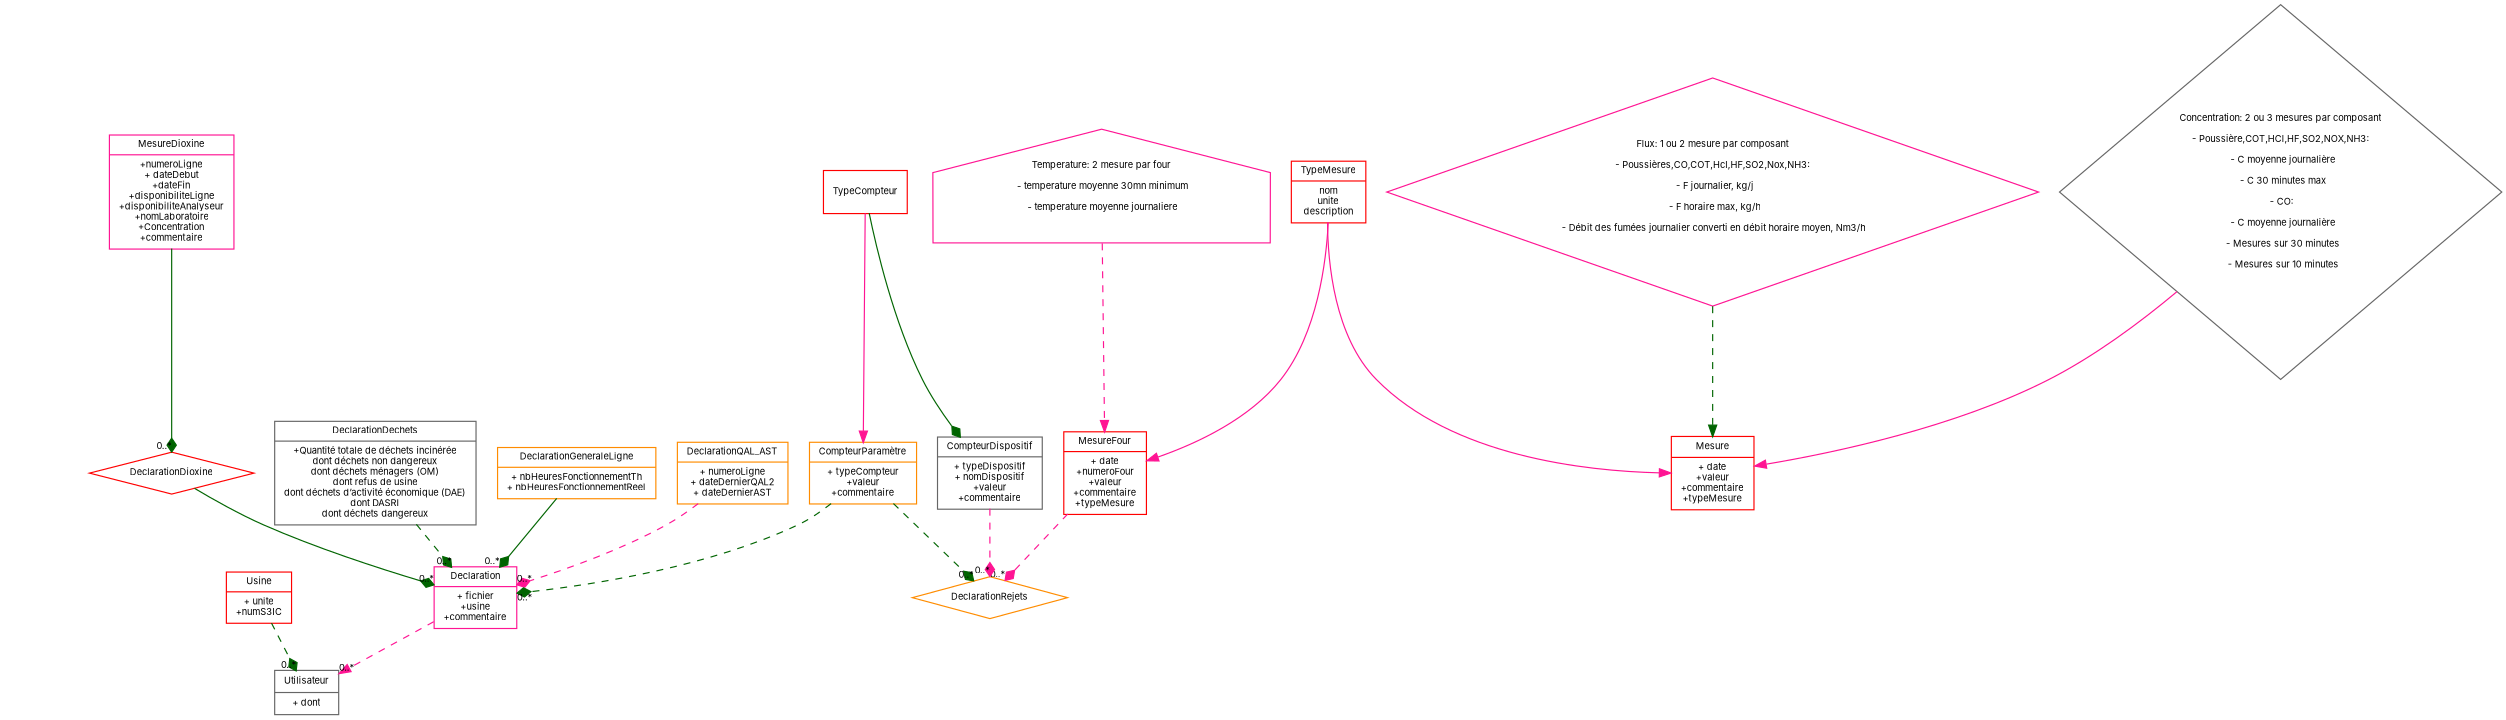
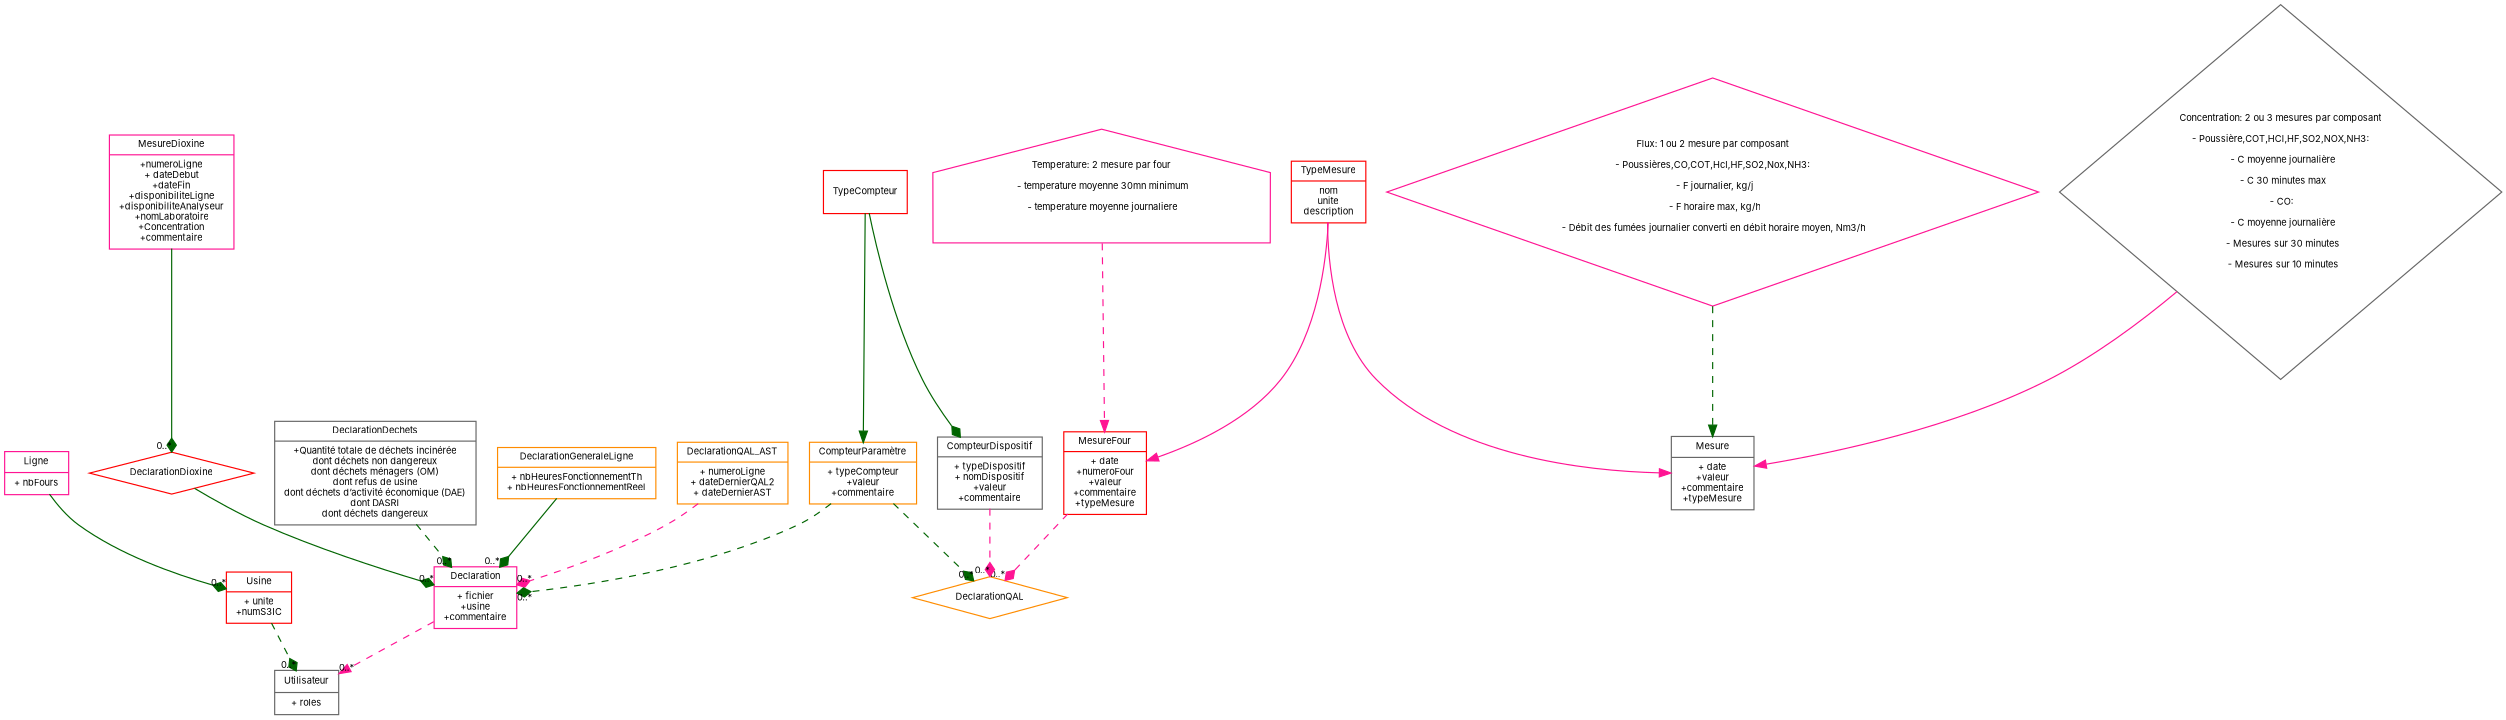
(864, 322) -> (864, 322)
none -> (37, 473)
(1713, 473) -> (1713, 473)
(990, 598) -> (990, 598)
(307, 703) -> (307, 703)
